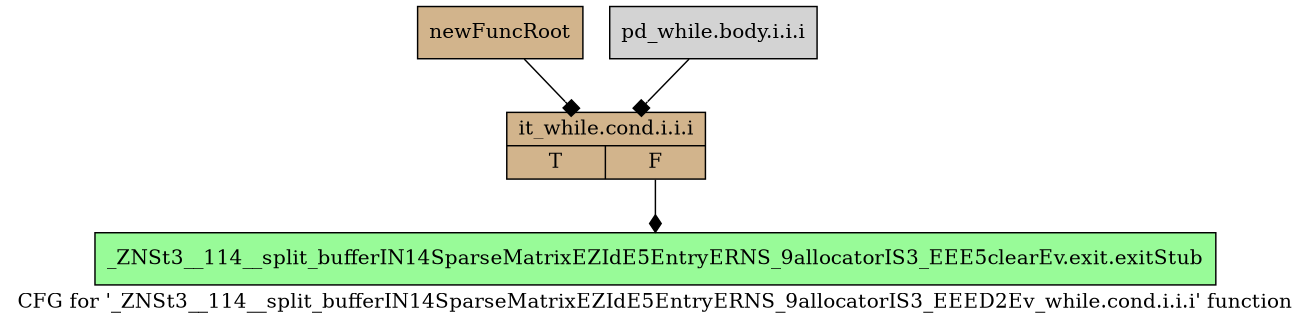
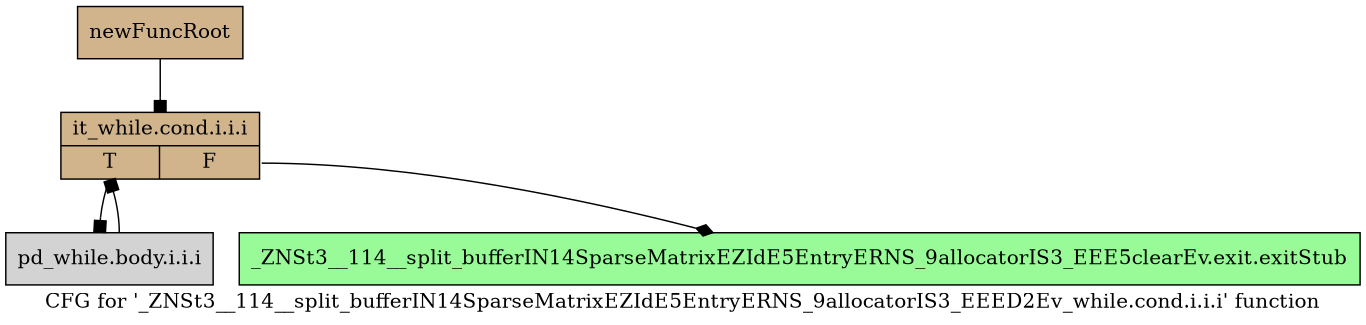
none -> (104, 198)
